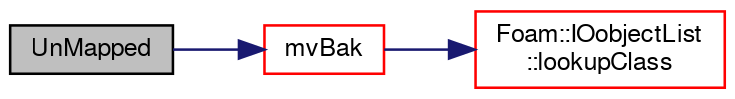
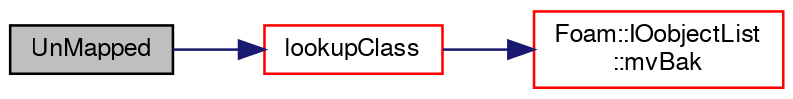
(324, 50) -> (353, 50)
(600, 50) -> (659, 50)
